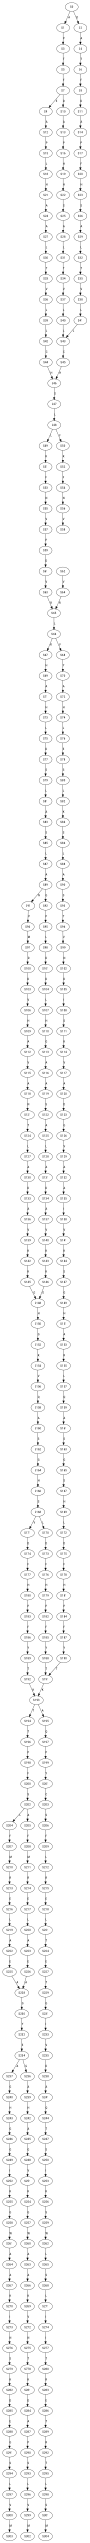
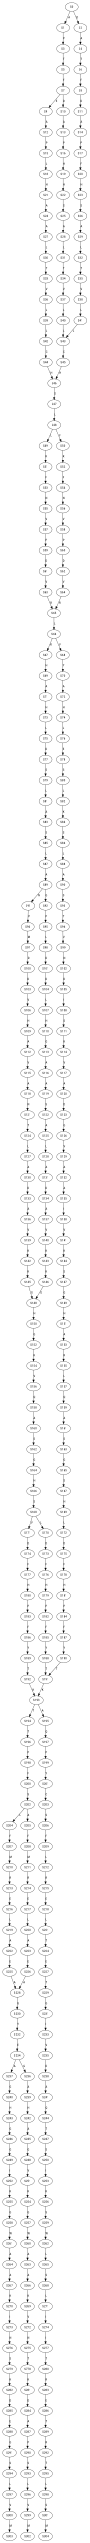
none -> (63, 550)
